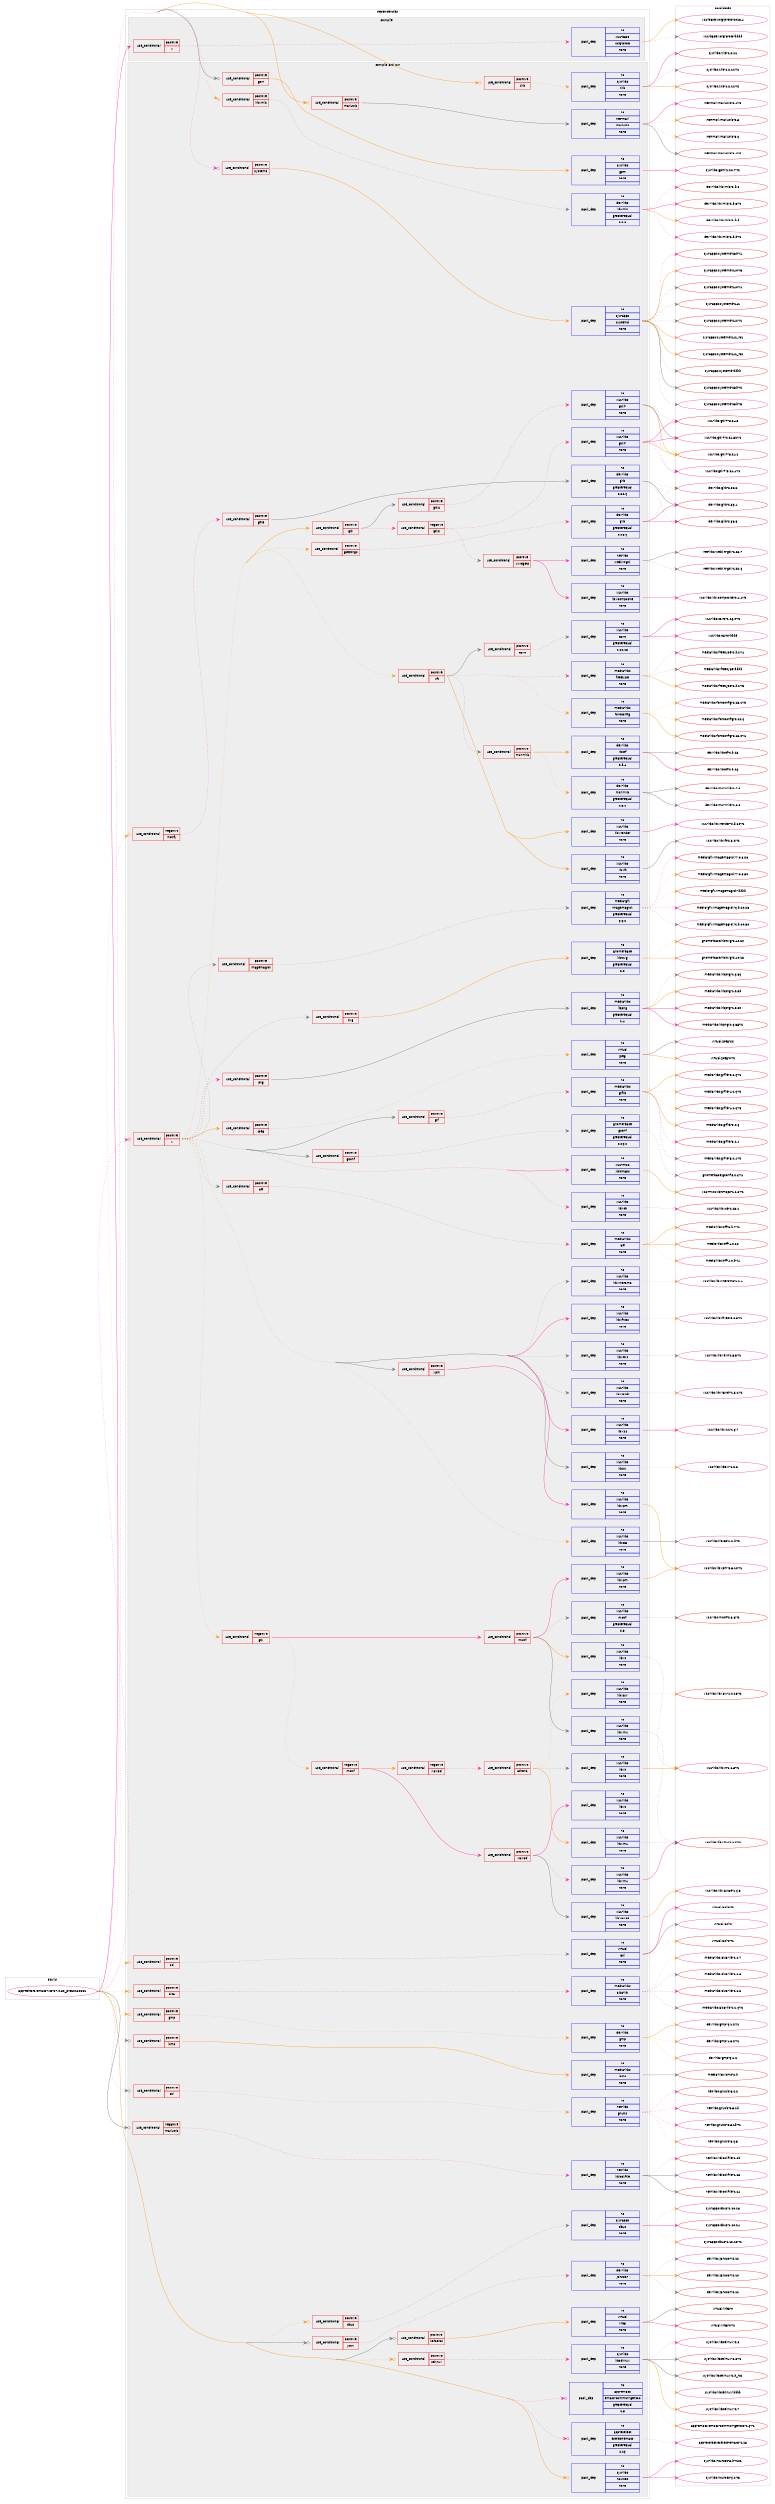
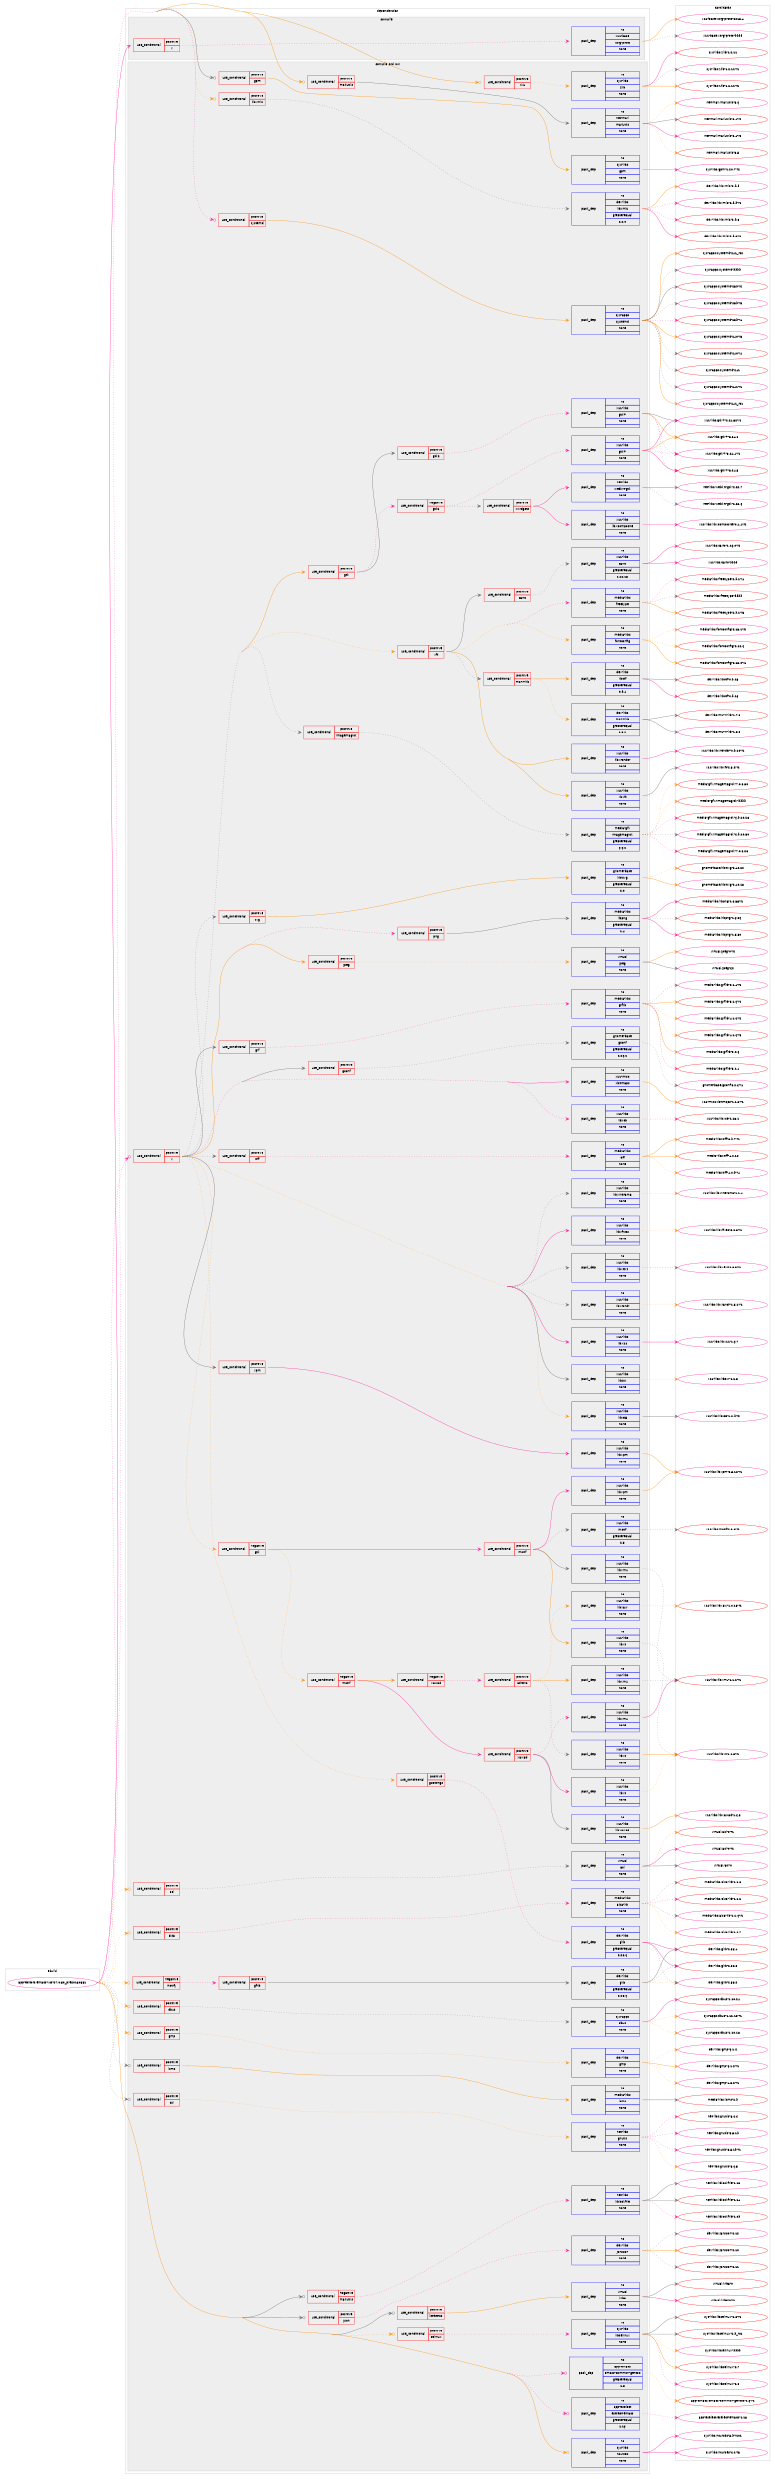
(723, 321) -> (723, 387)
(723, 371) -> (723, 270)
(723, 992) -> none
